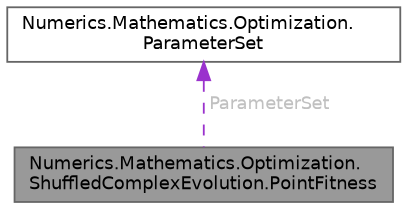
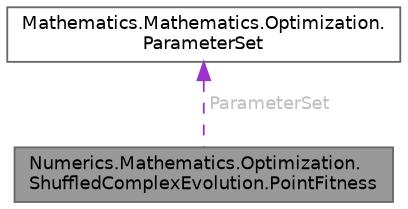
(204, 35) -> (204, 35)
